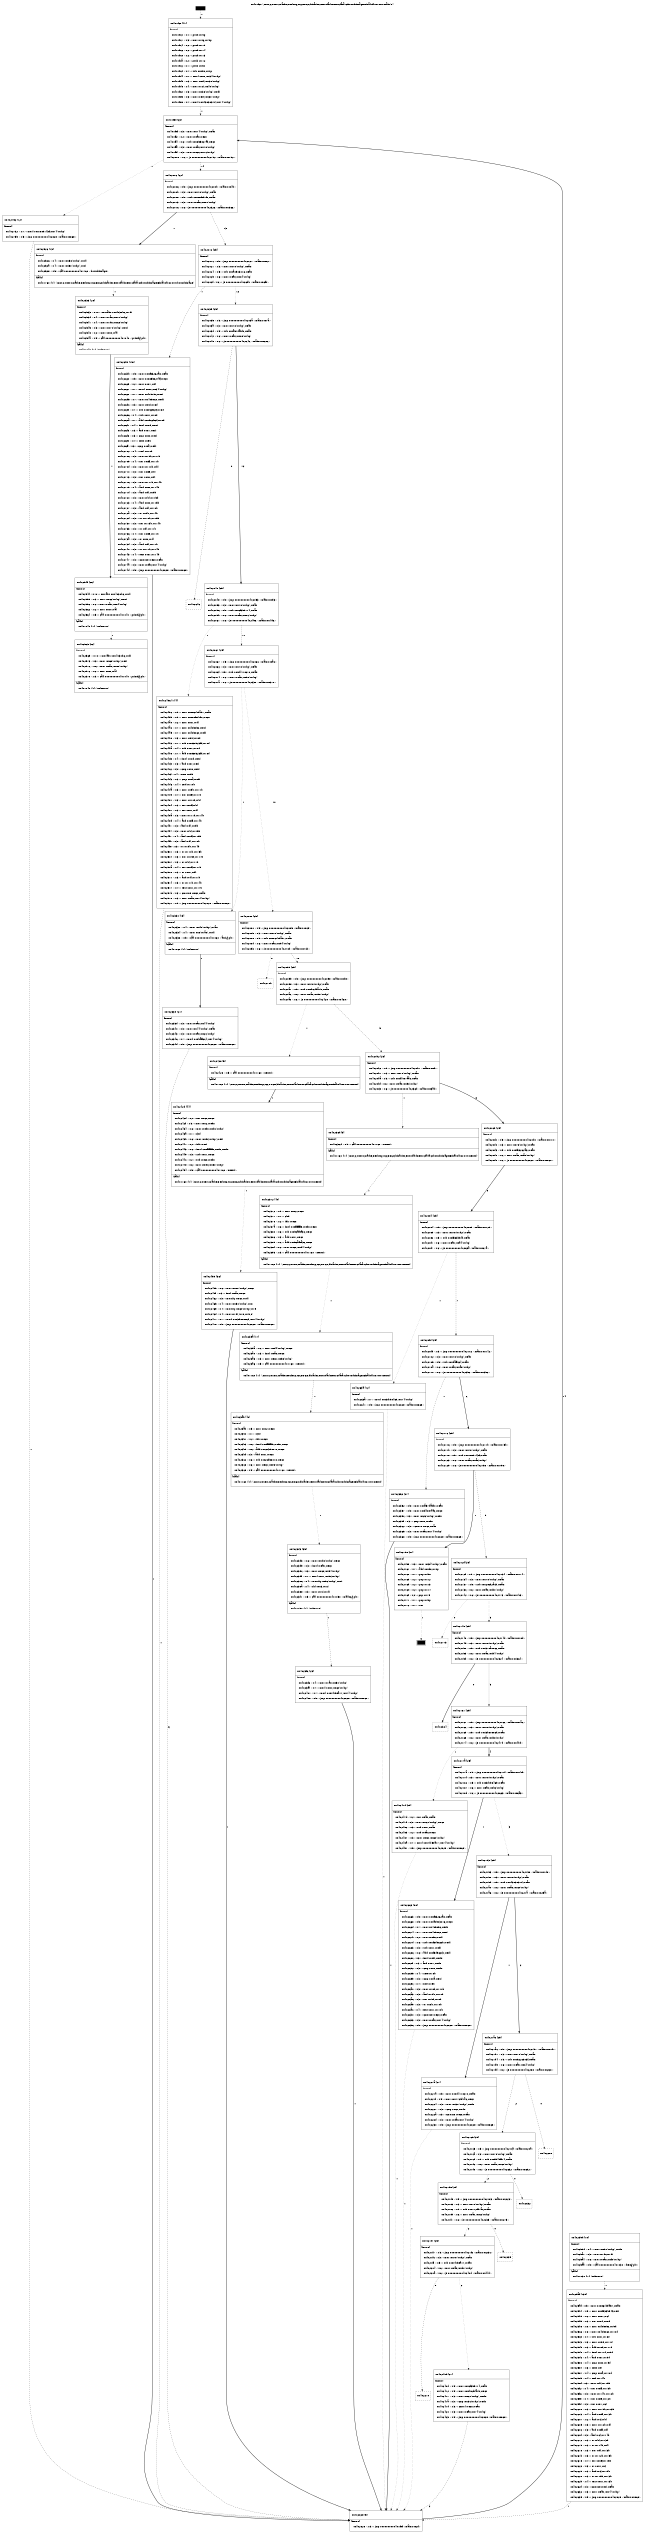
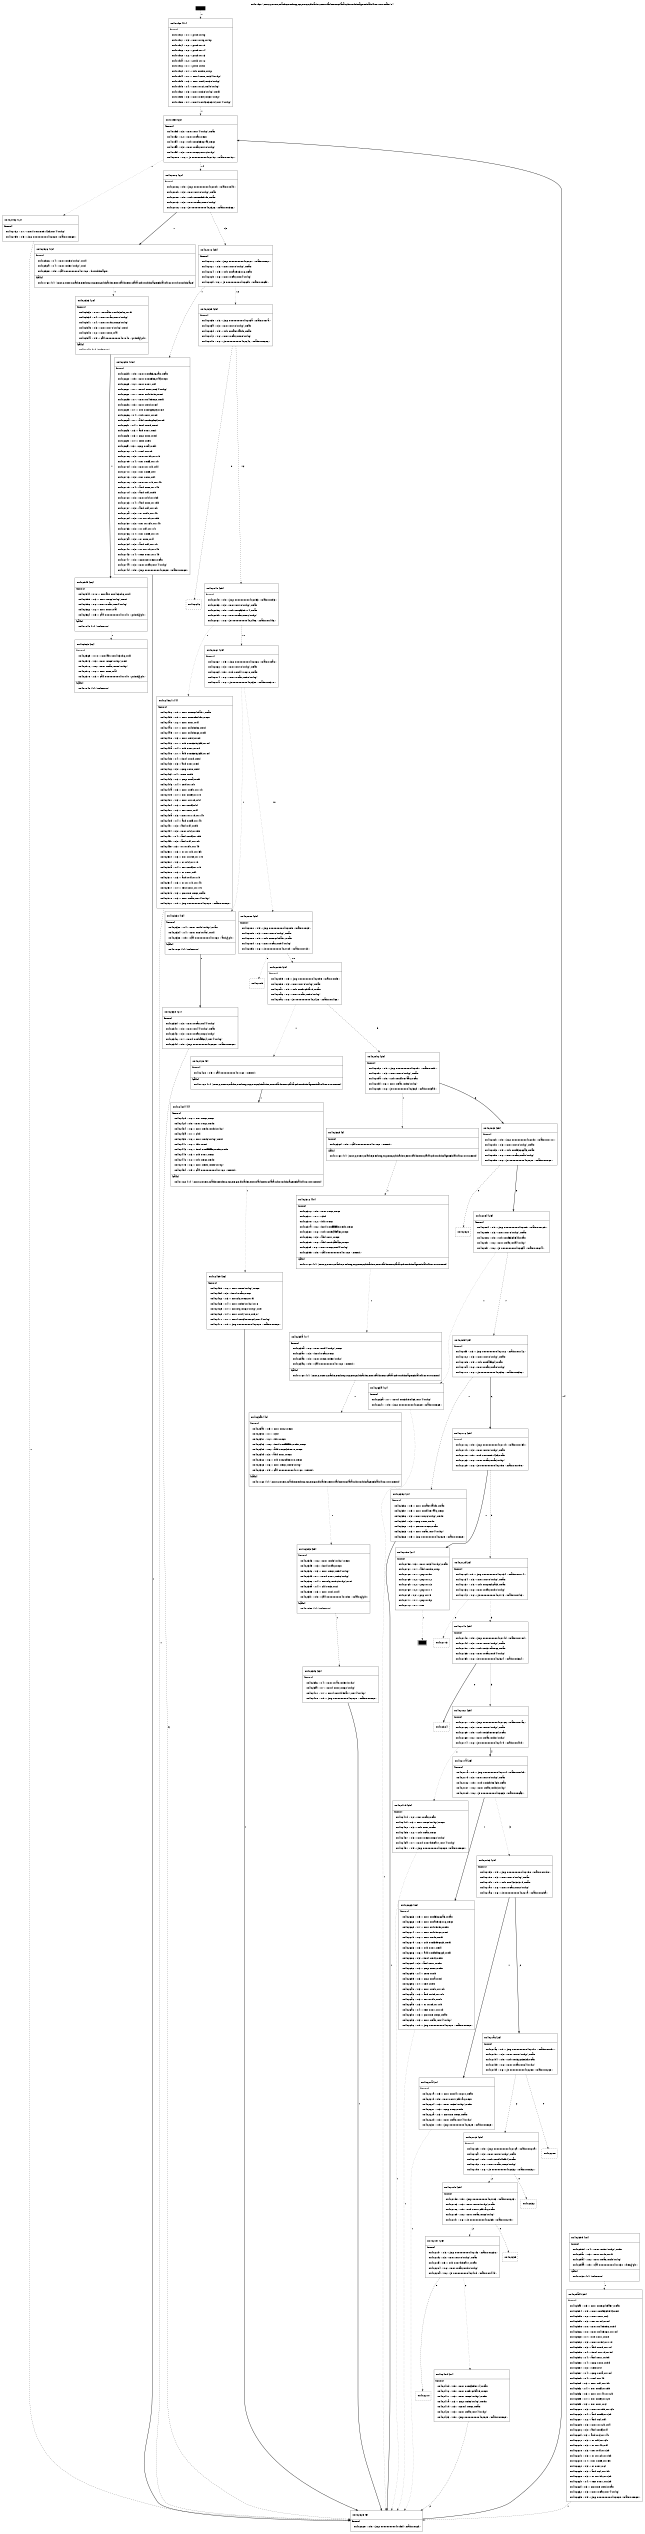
(238, 464) -> (238, 464)
none -> (463, 1232)
